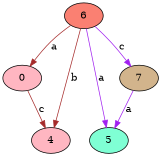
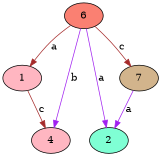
(111, 43) -> (111, 43)
(68, 75) -> (68, 75)
(22, 78) -> (22, 78)
(109, 140) -> (109, 140)
